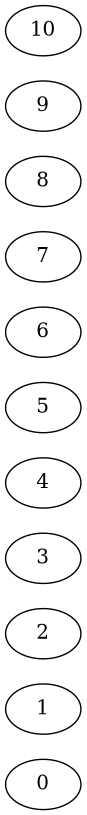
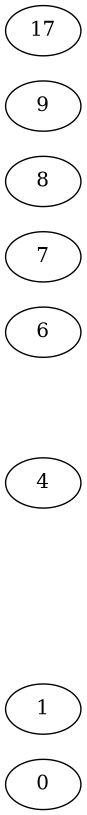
(43, 31) -> (43, 31)
(43, 408) -> none
(43, 558) -> none
(43, 634) -> none
